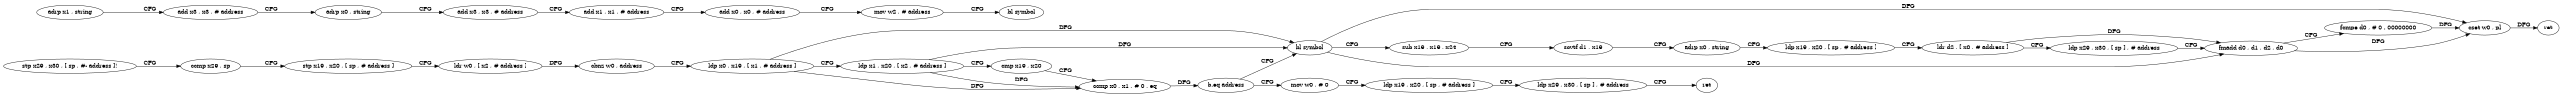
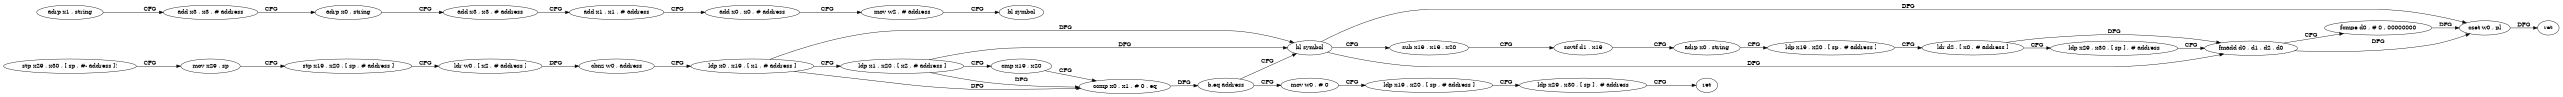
(1429, 48) -> (1429, 48)
(211, 66) -> (211, 66)
